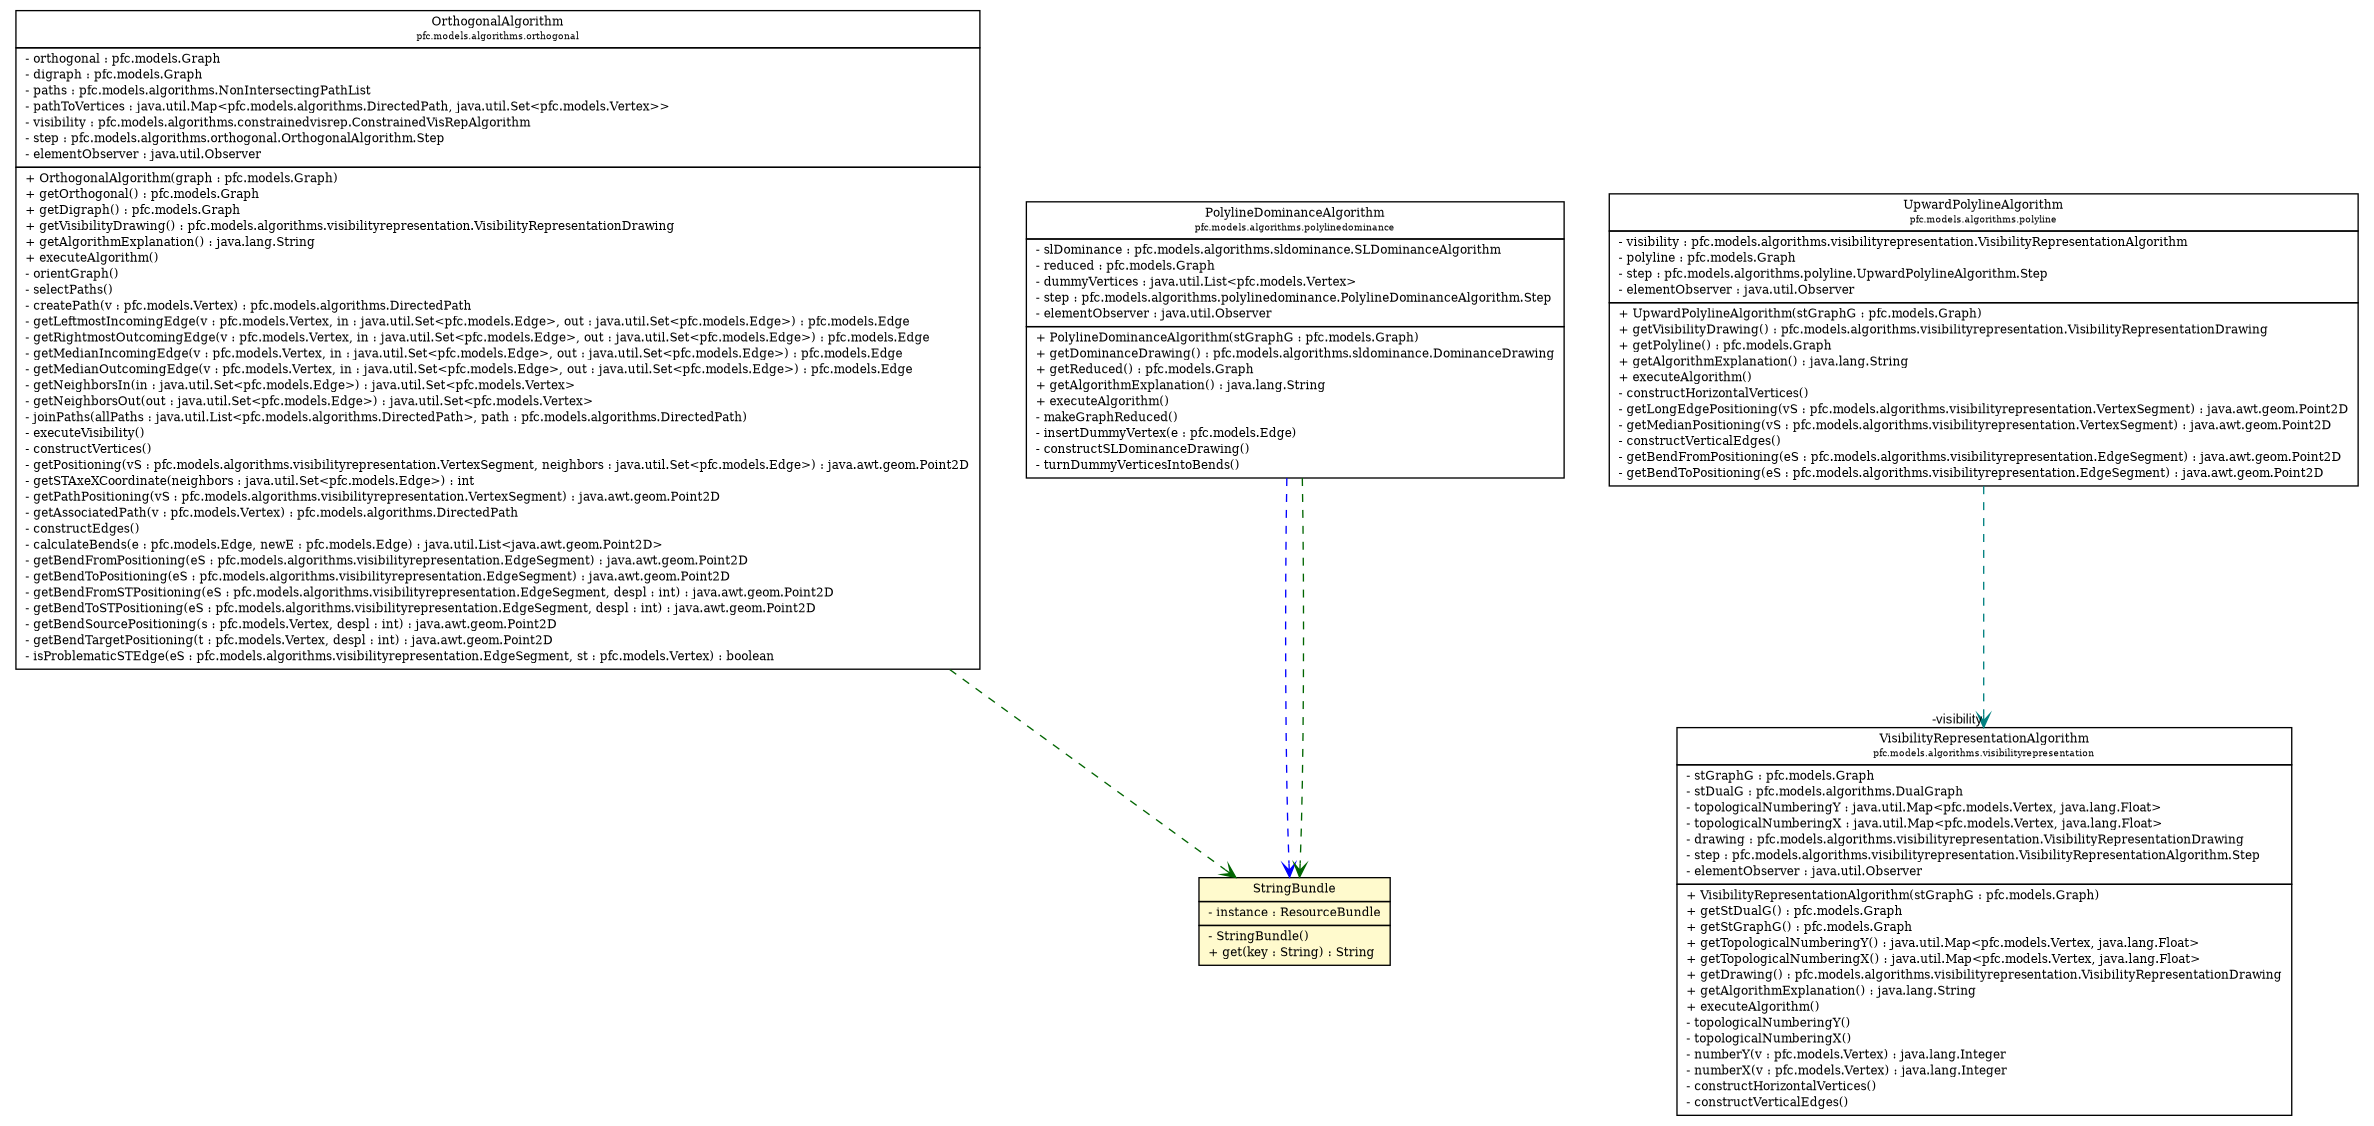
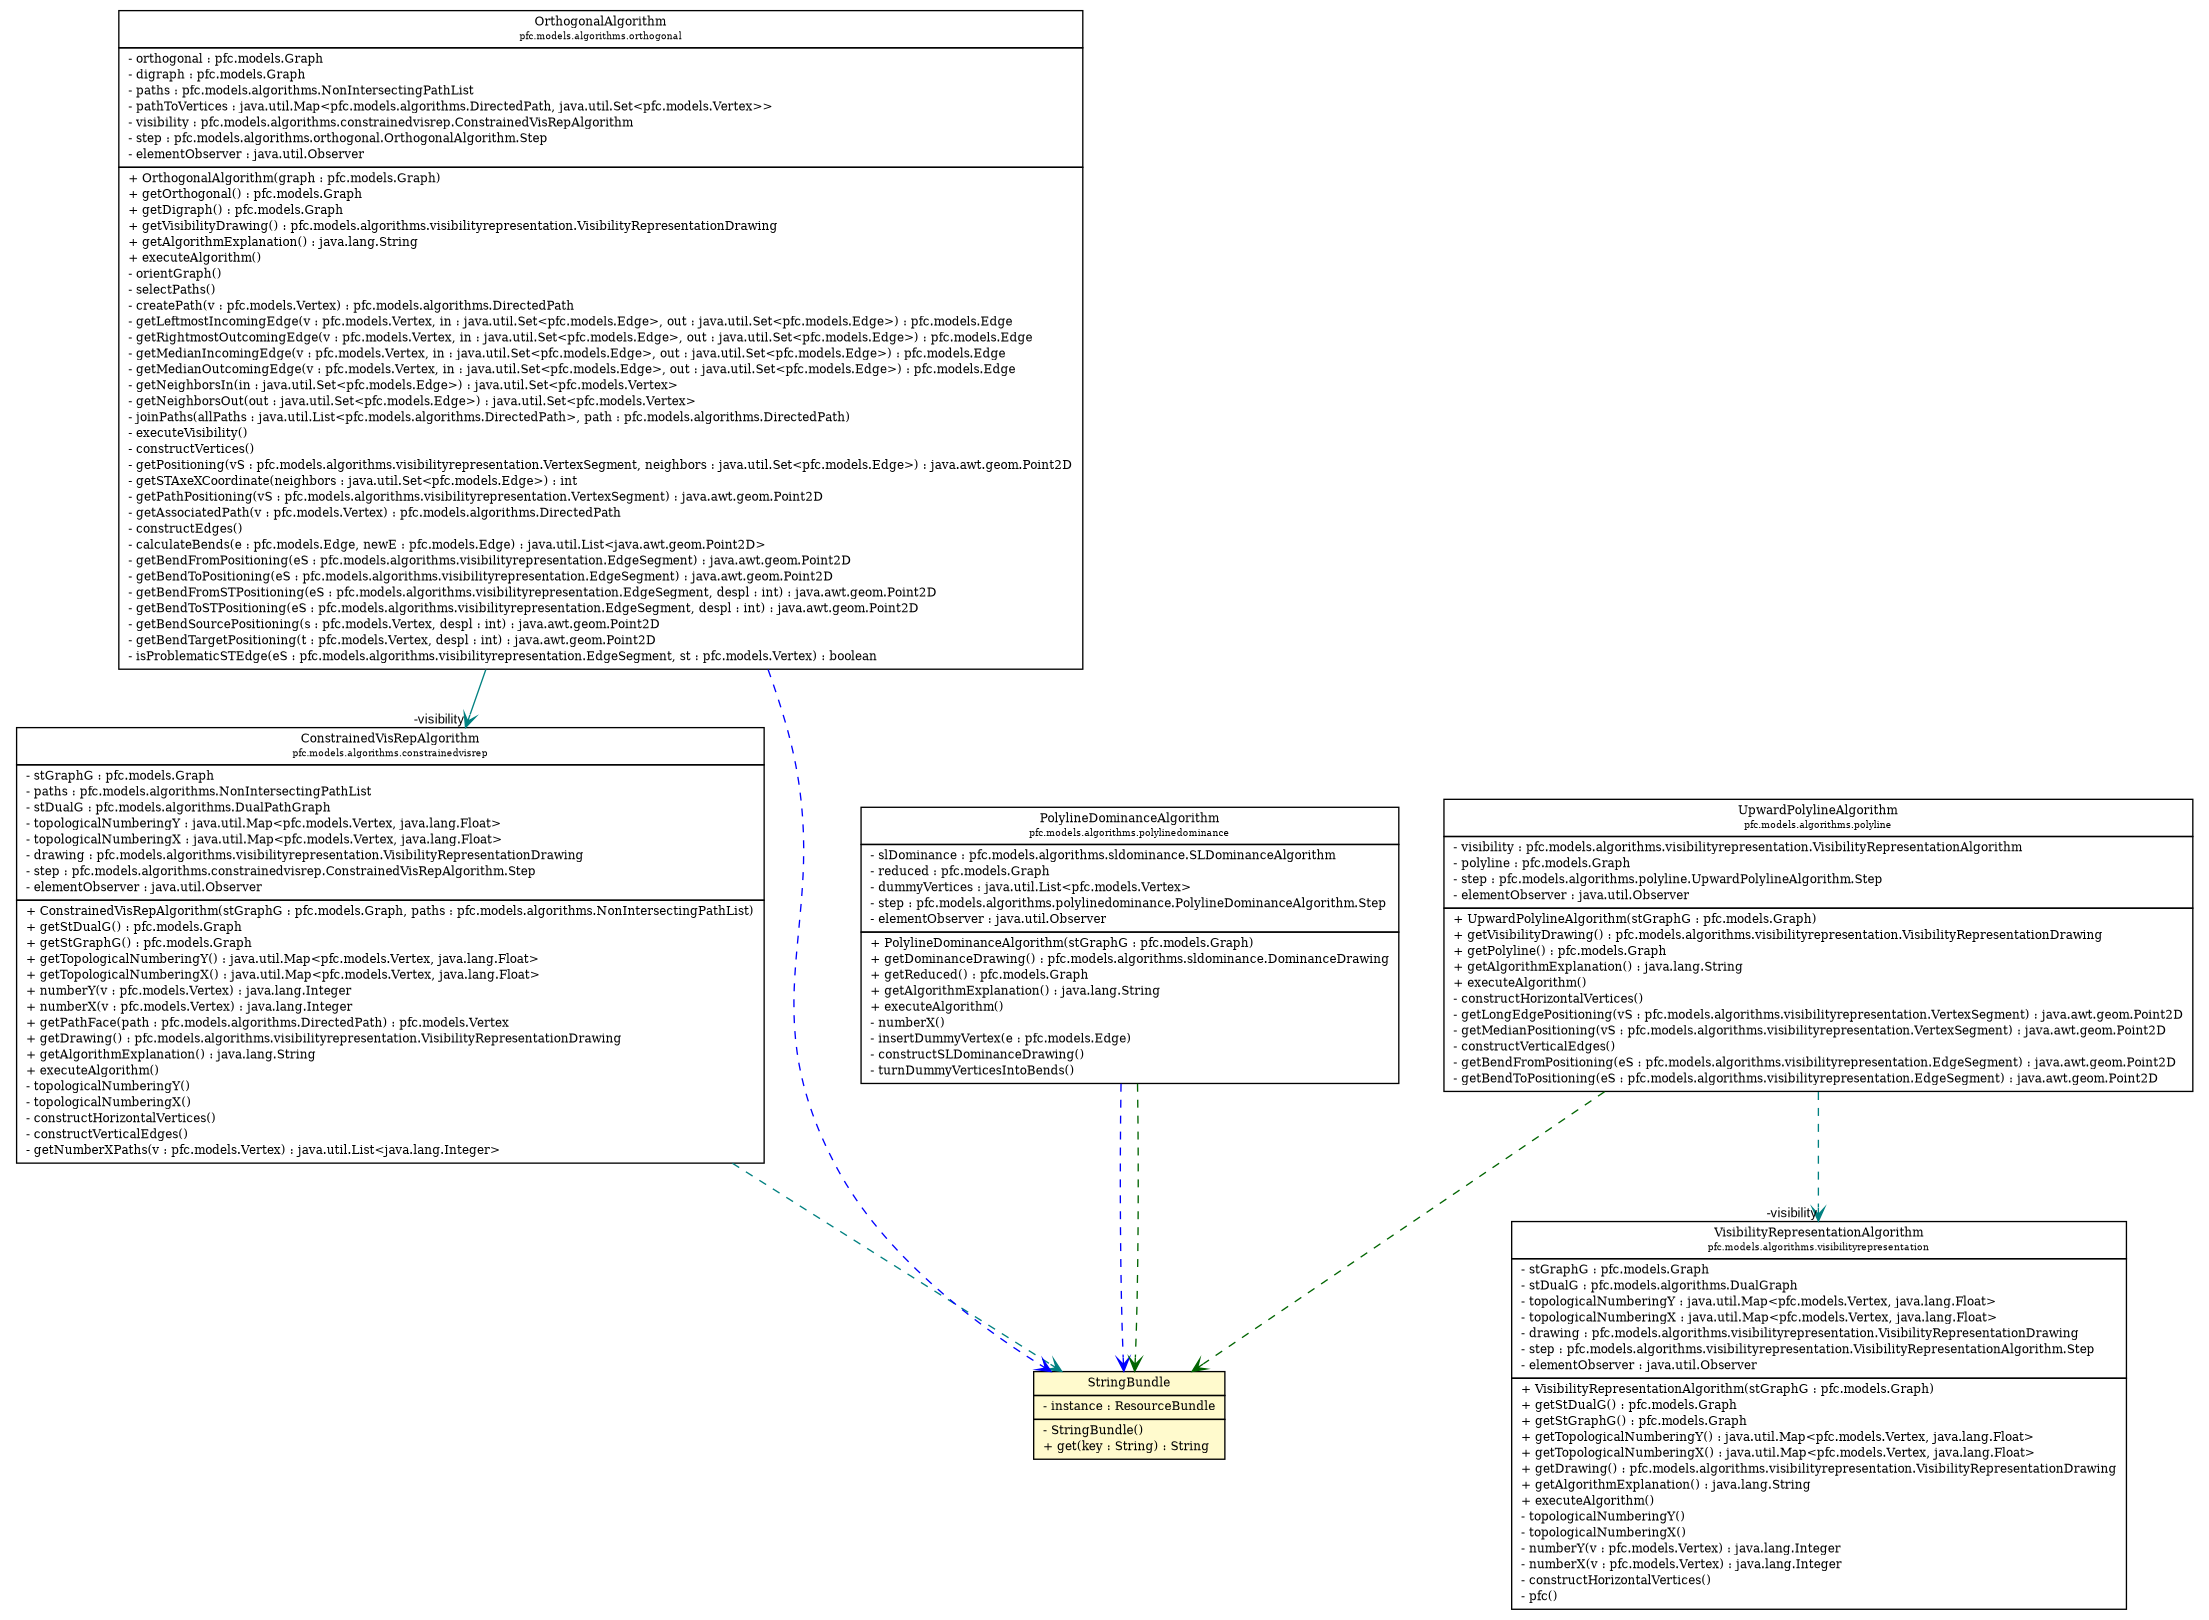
(1107, 418) -> (908, 1023)
(1087, 770) -> (800, 1062)
none -> (390, 945)
(1768, 1103) -> (1540, 1597)
none -> (1404, 1228)
